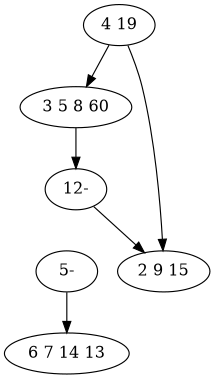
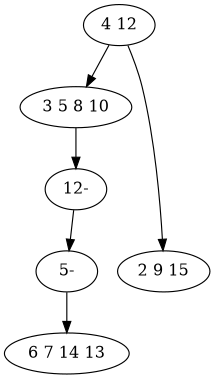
(119, 25) -> (119, 25)
(76, 107) -> (76, 107)
(115, 226) -> (72, 225)
